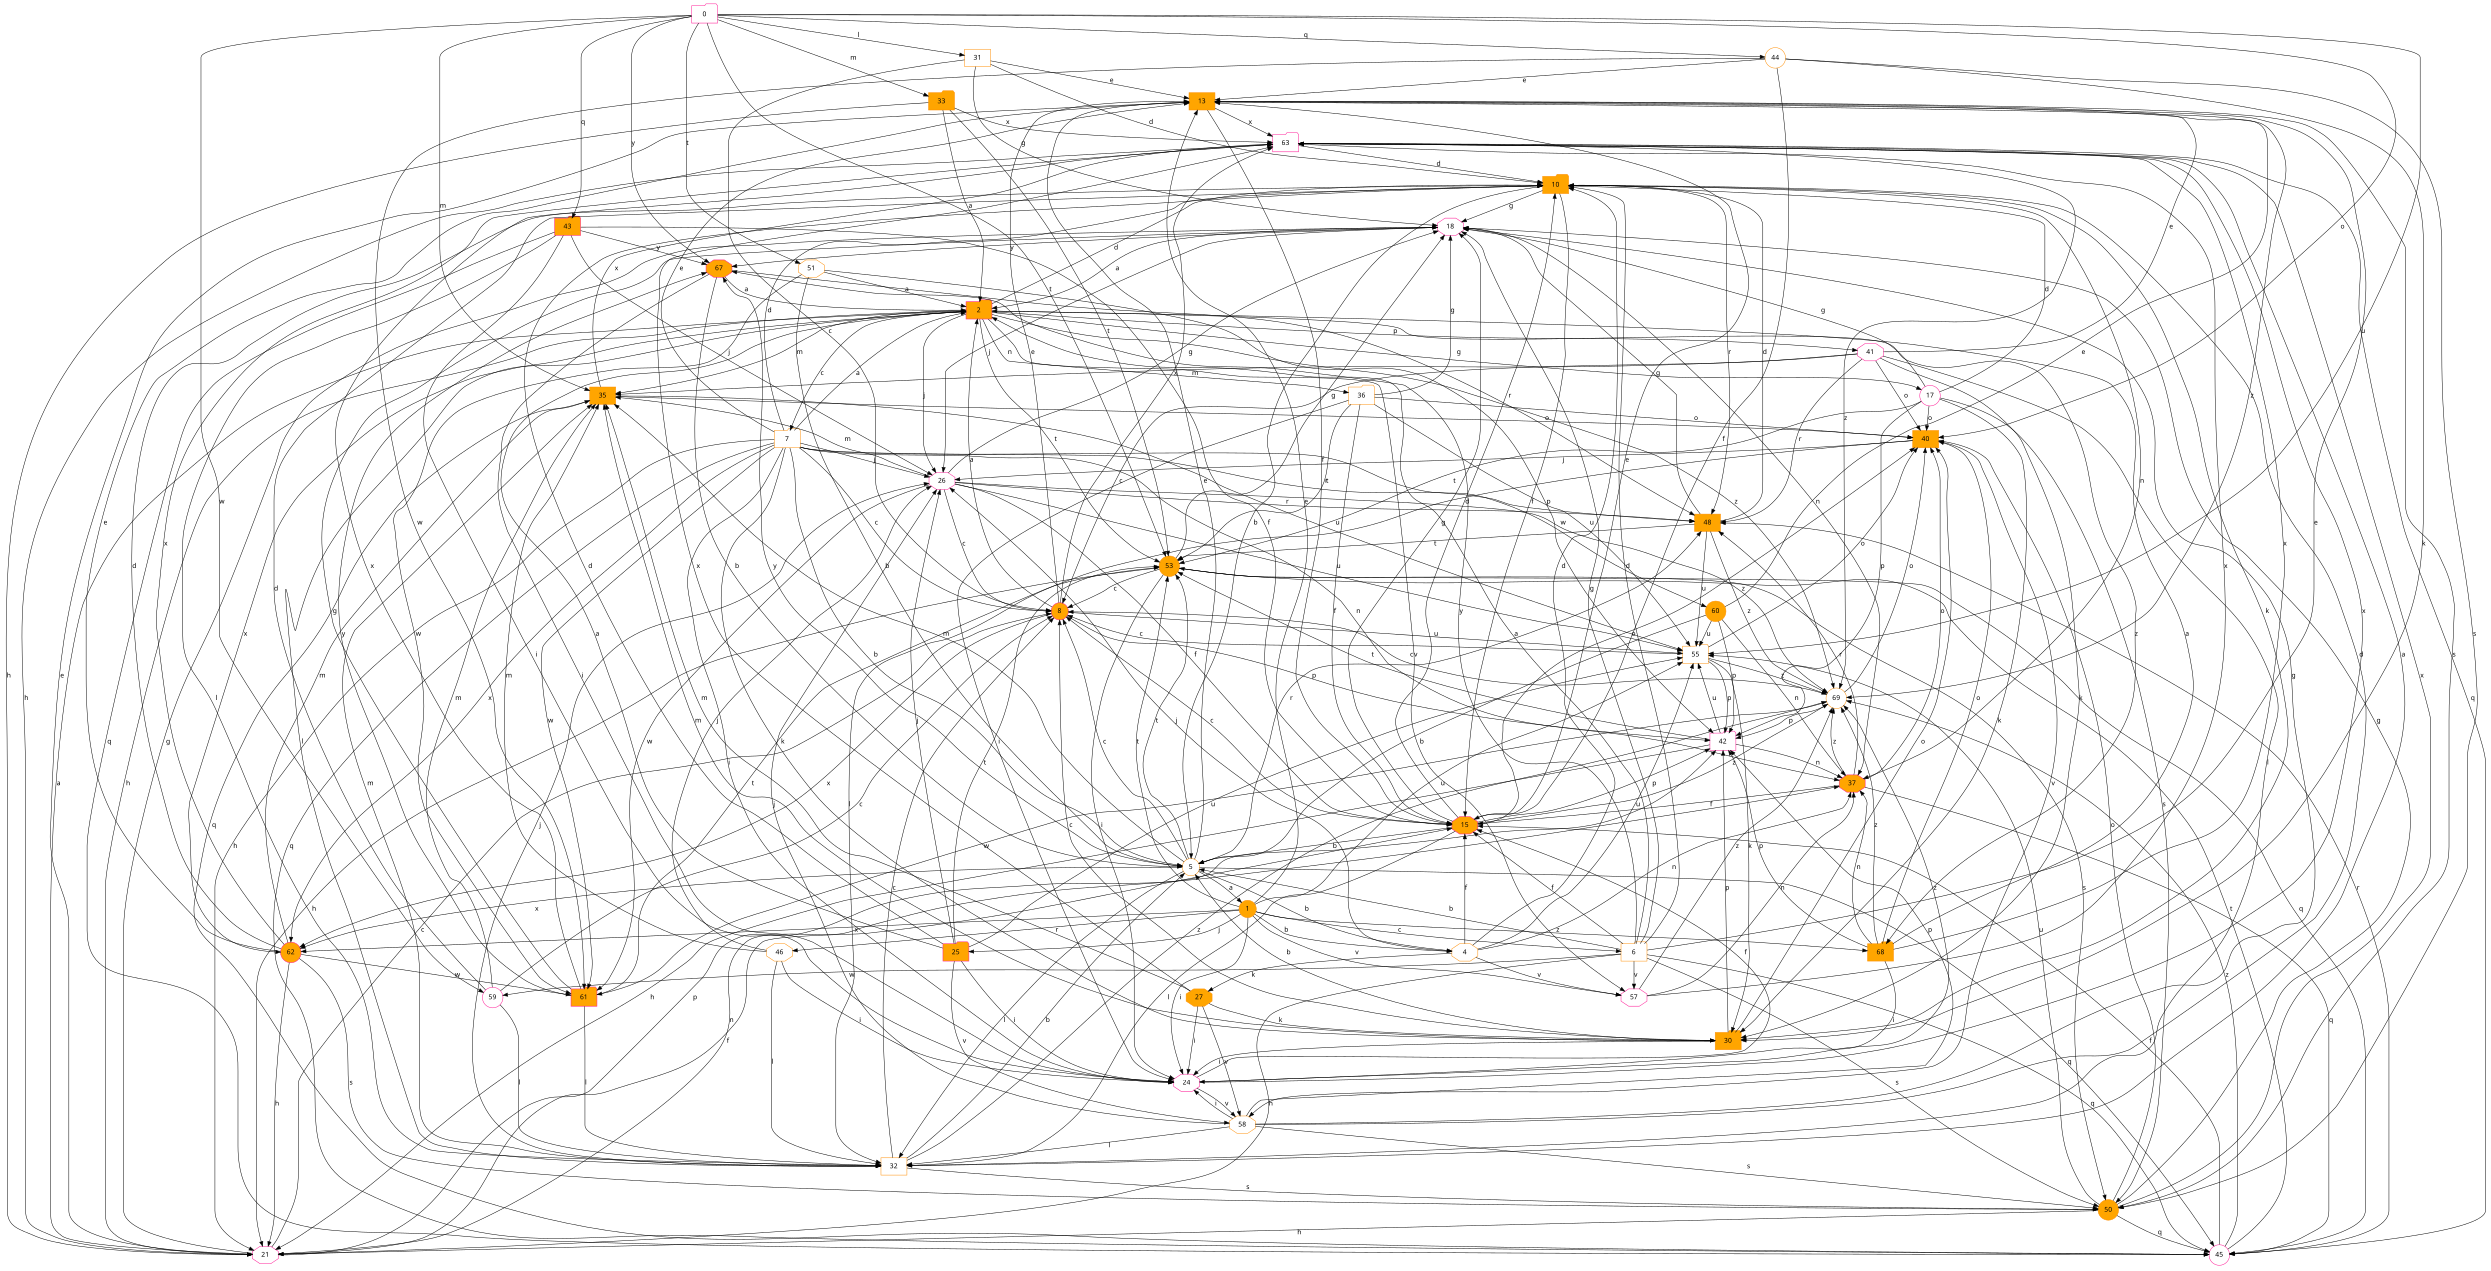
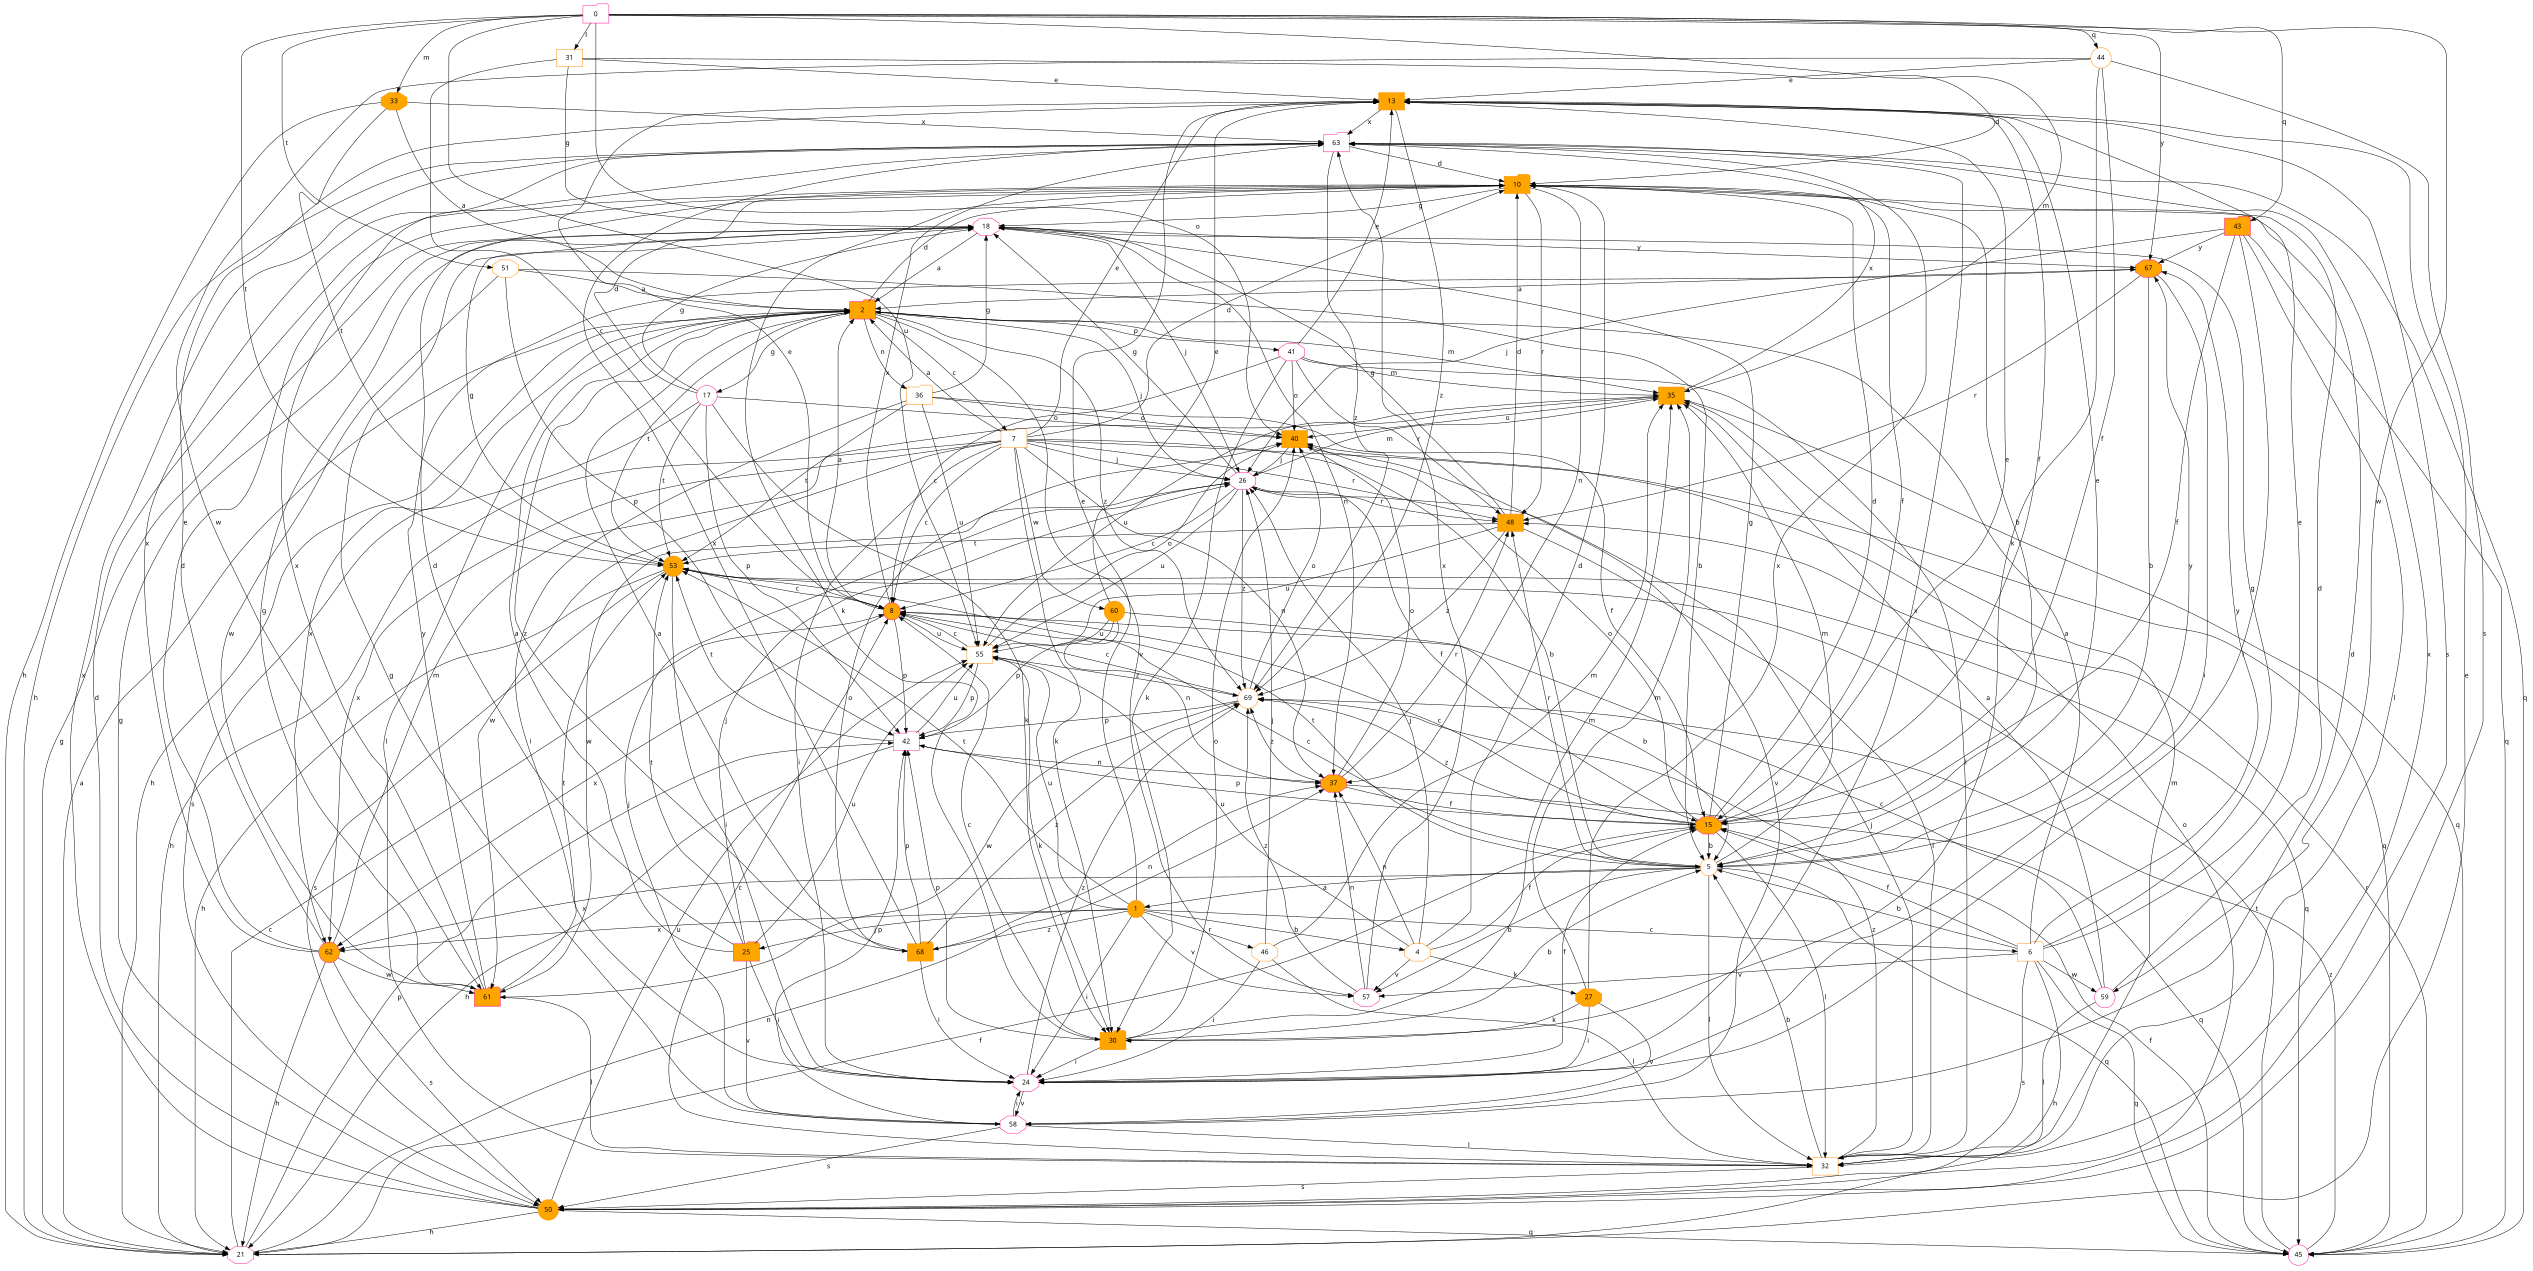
(942, 101) -> (394, 101)
(1624, 554) -> (299, 318)
(1126, 563) -> (1900, 781)
(2403, 655) -> (2429, 655)
(458, 698) -> (1988, 698)
(1301, 916) -> (1535, 913)
(1242, 1125) -> (1013, 1125)
